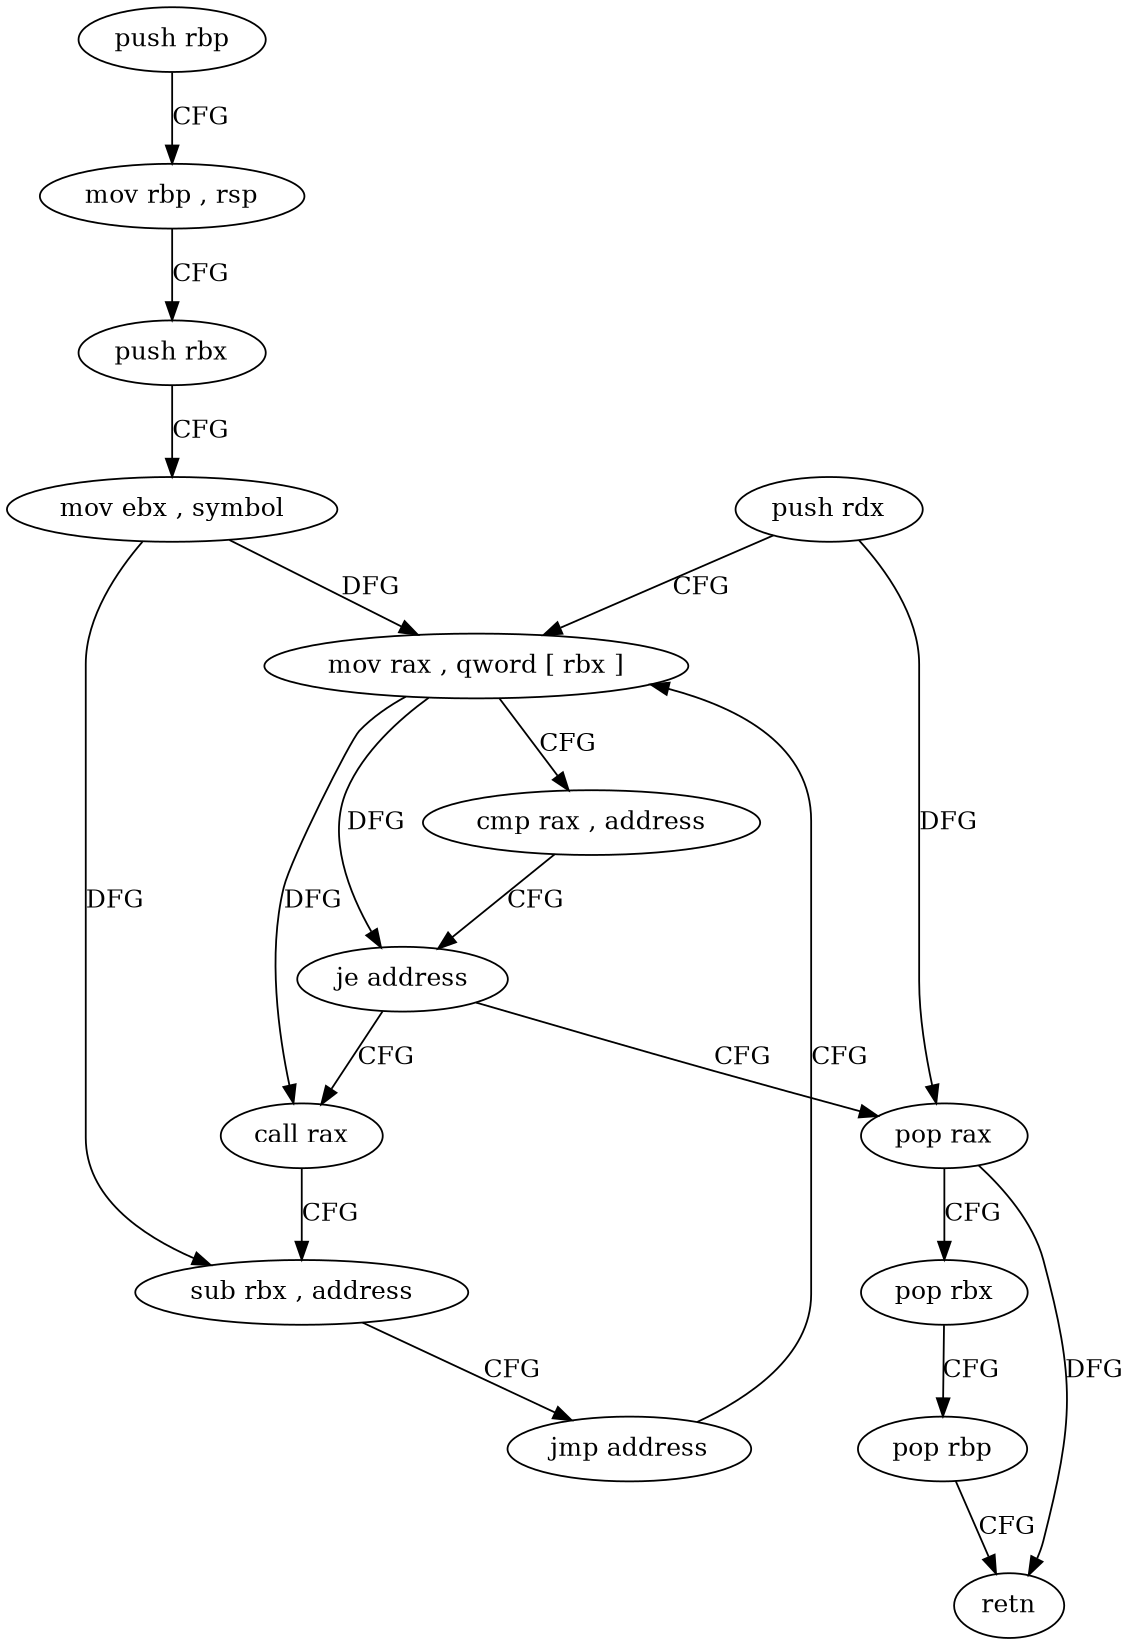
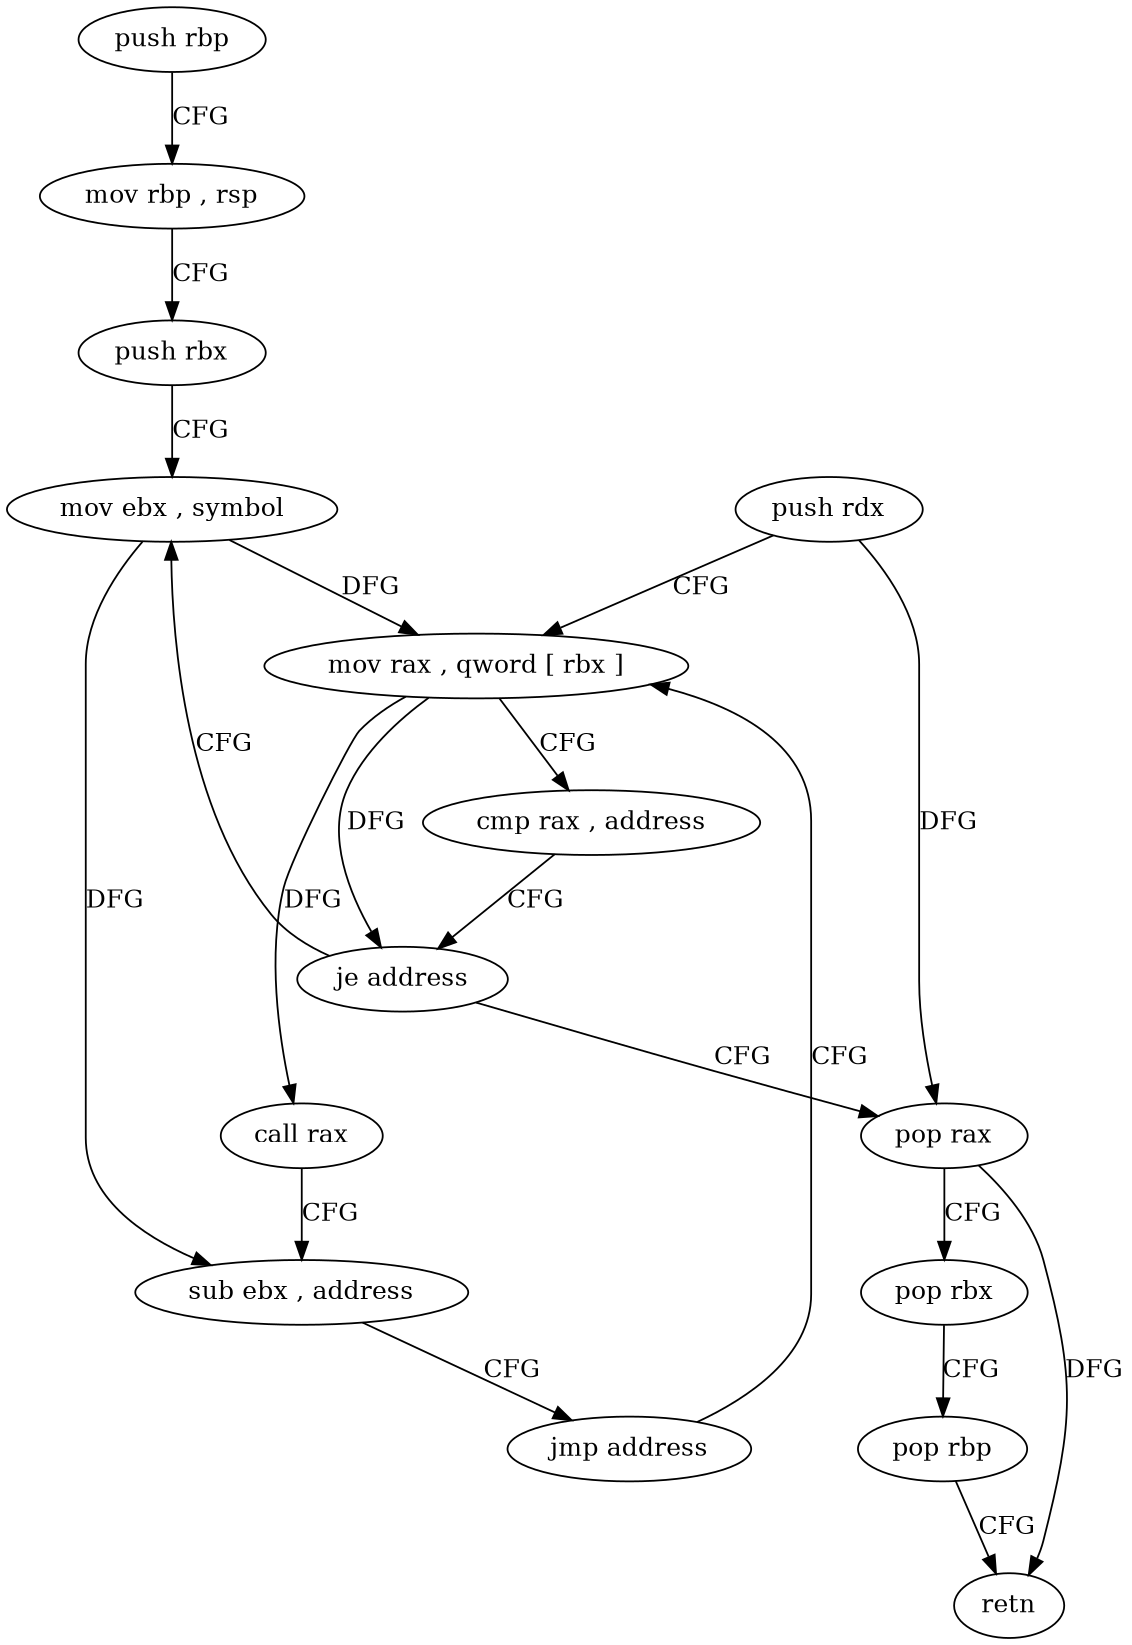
(357, 1050) -> (203, 780)
(302, 1292) -> (302, 1292)
